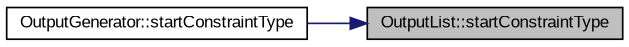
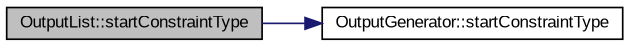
(329, 23) -> (284, 23)
